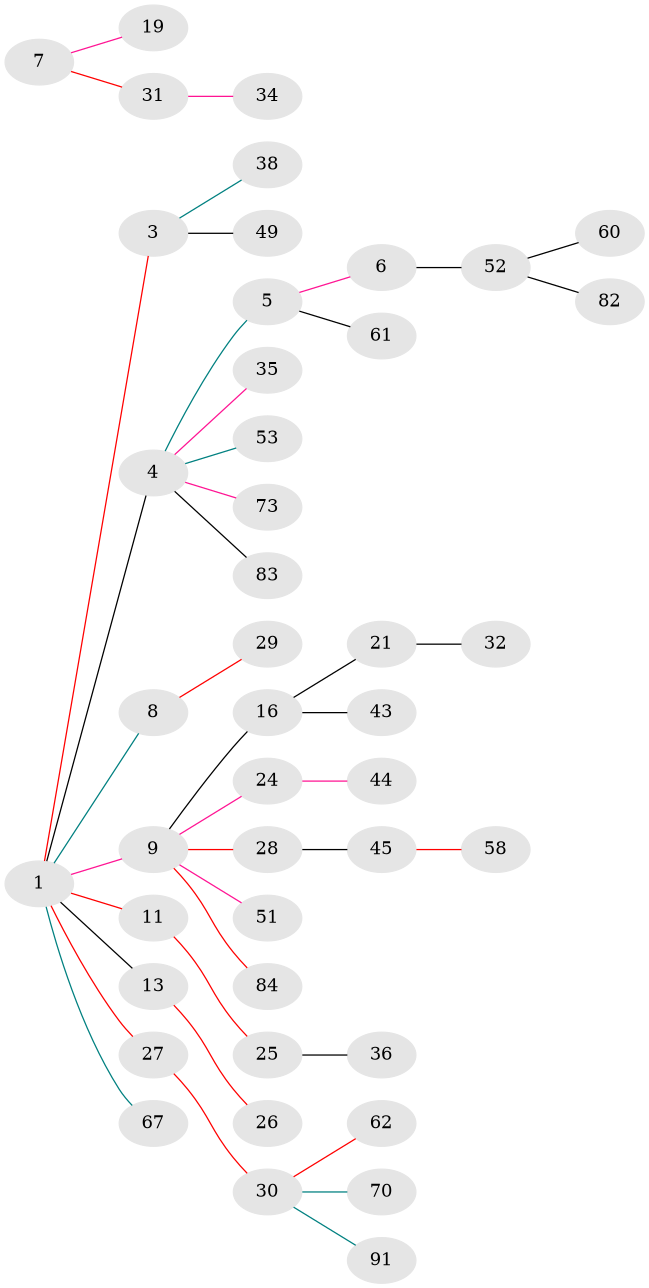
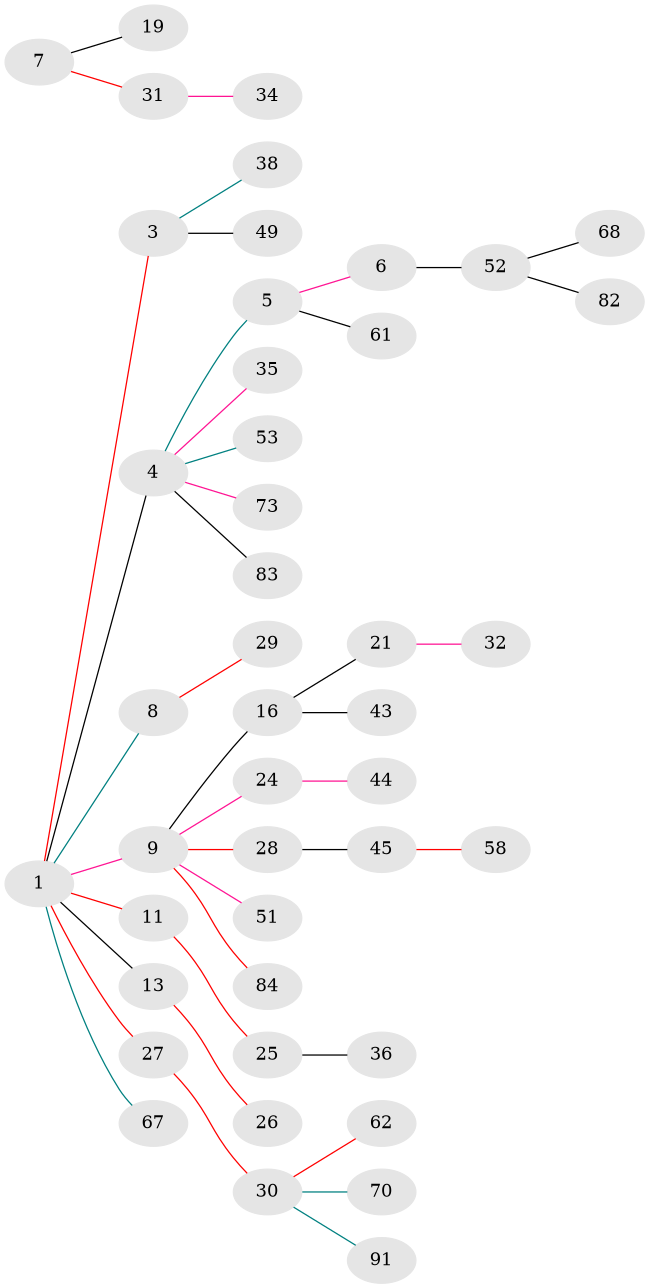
(97, 45) -> (97, 45)
(610, 233) -> (610, 233)
(439, 644) -> (439, 644)
